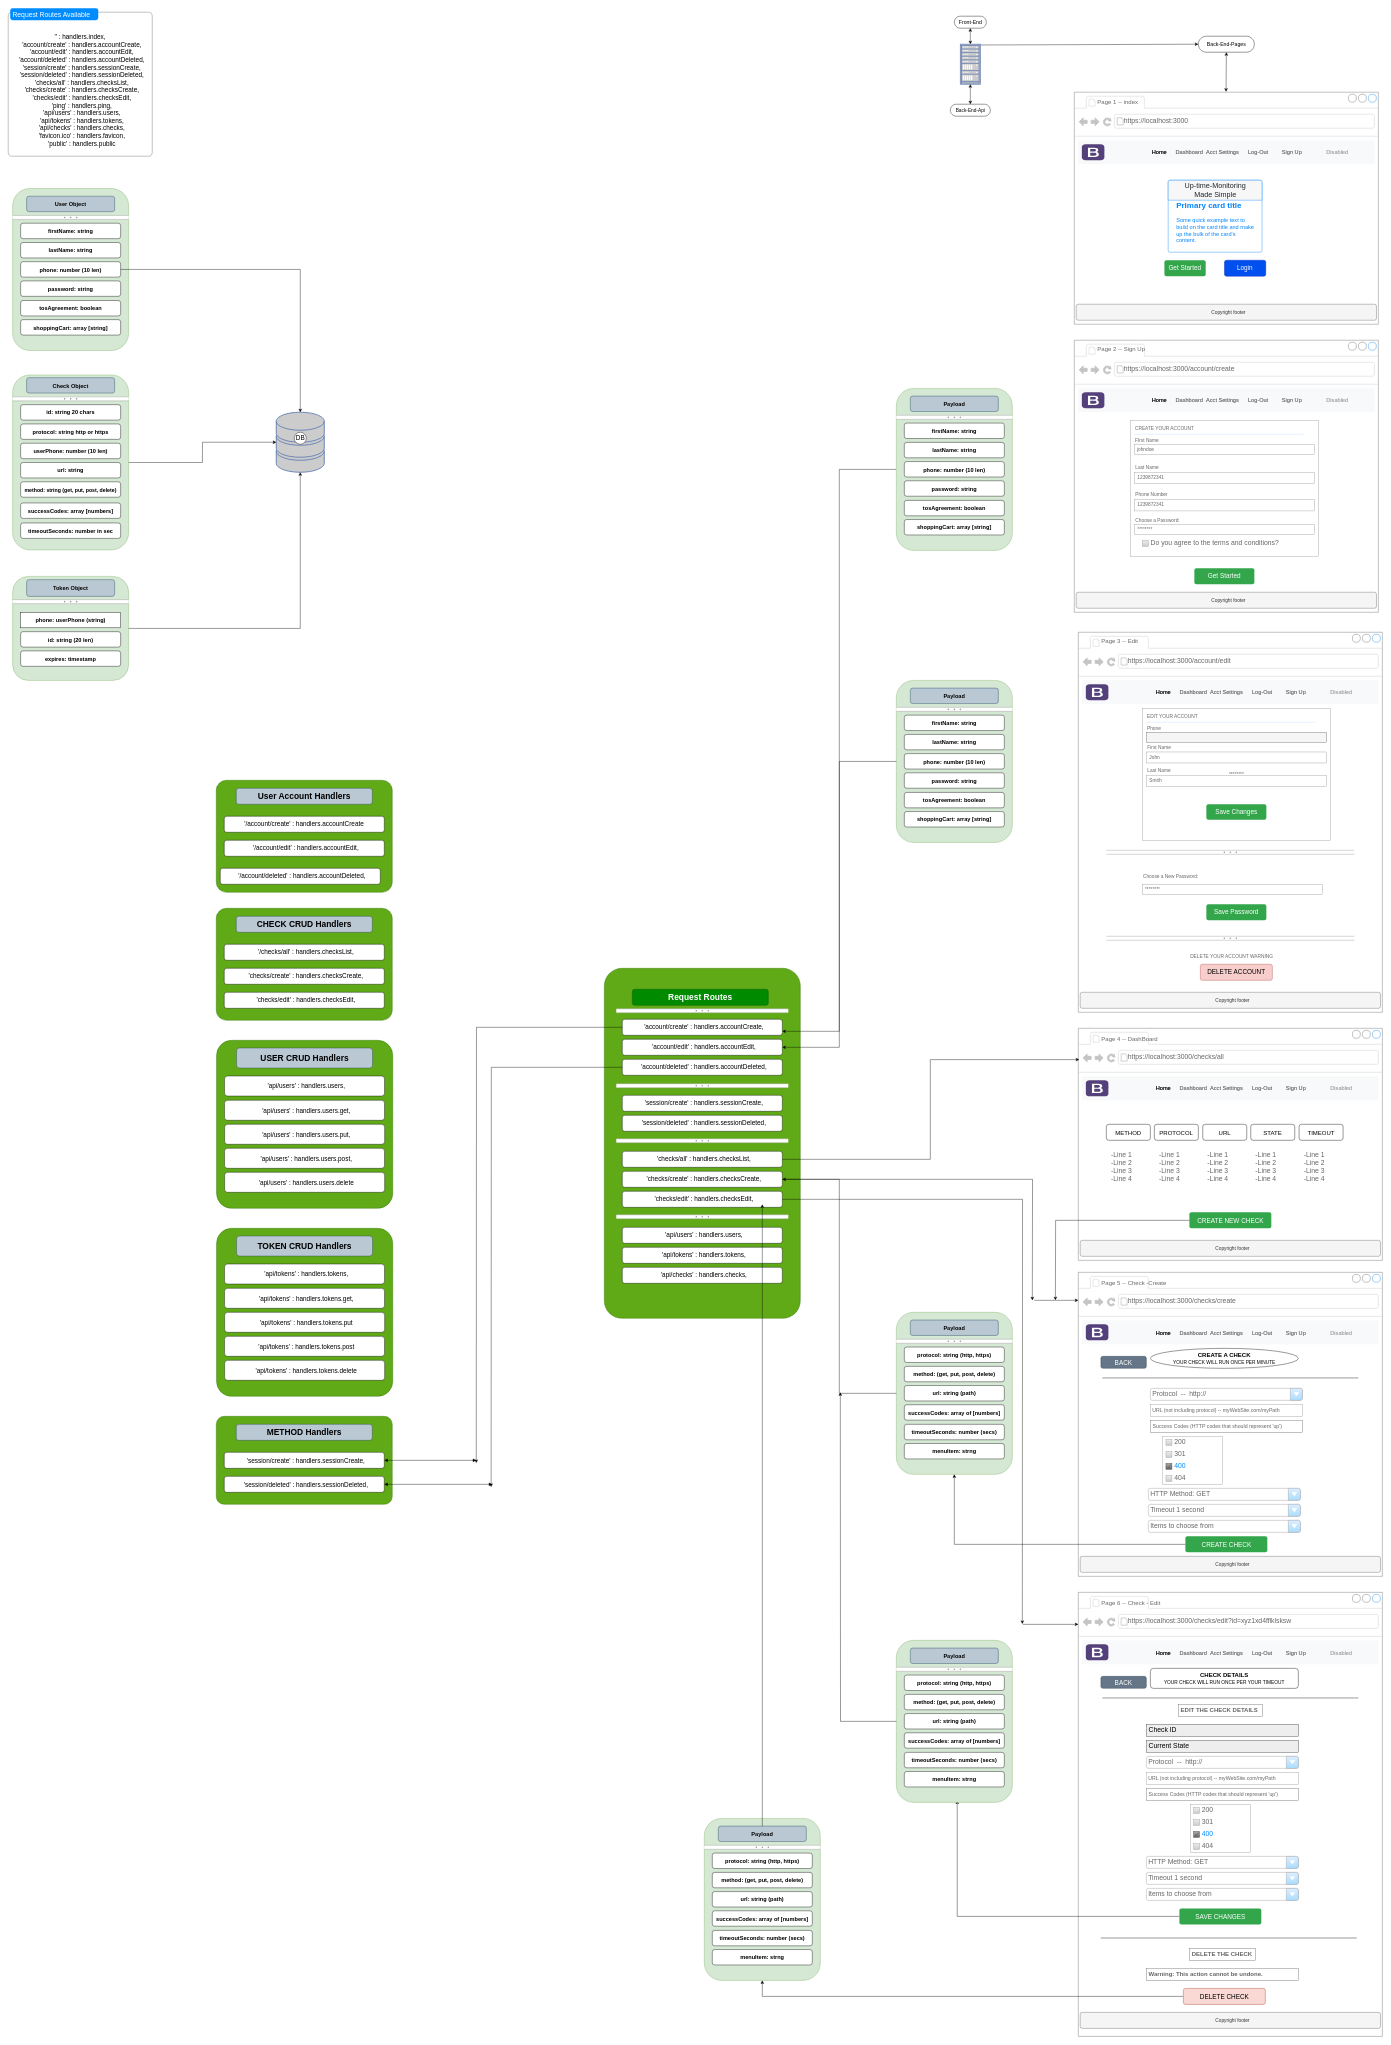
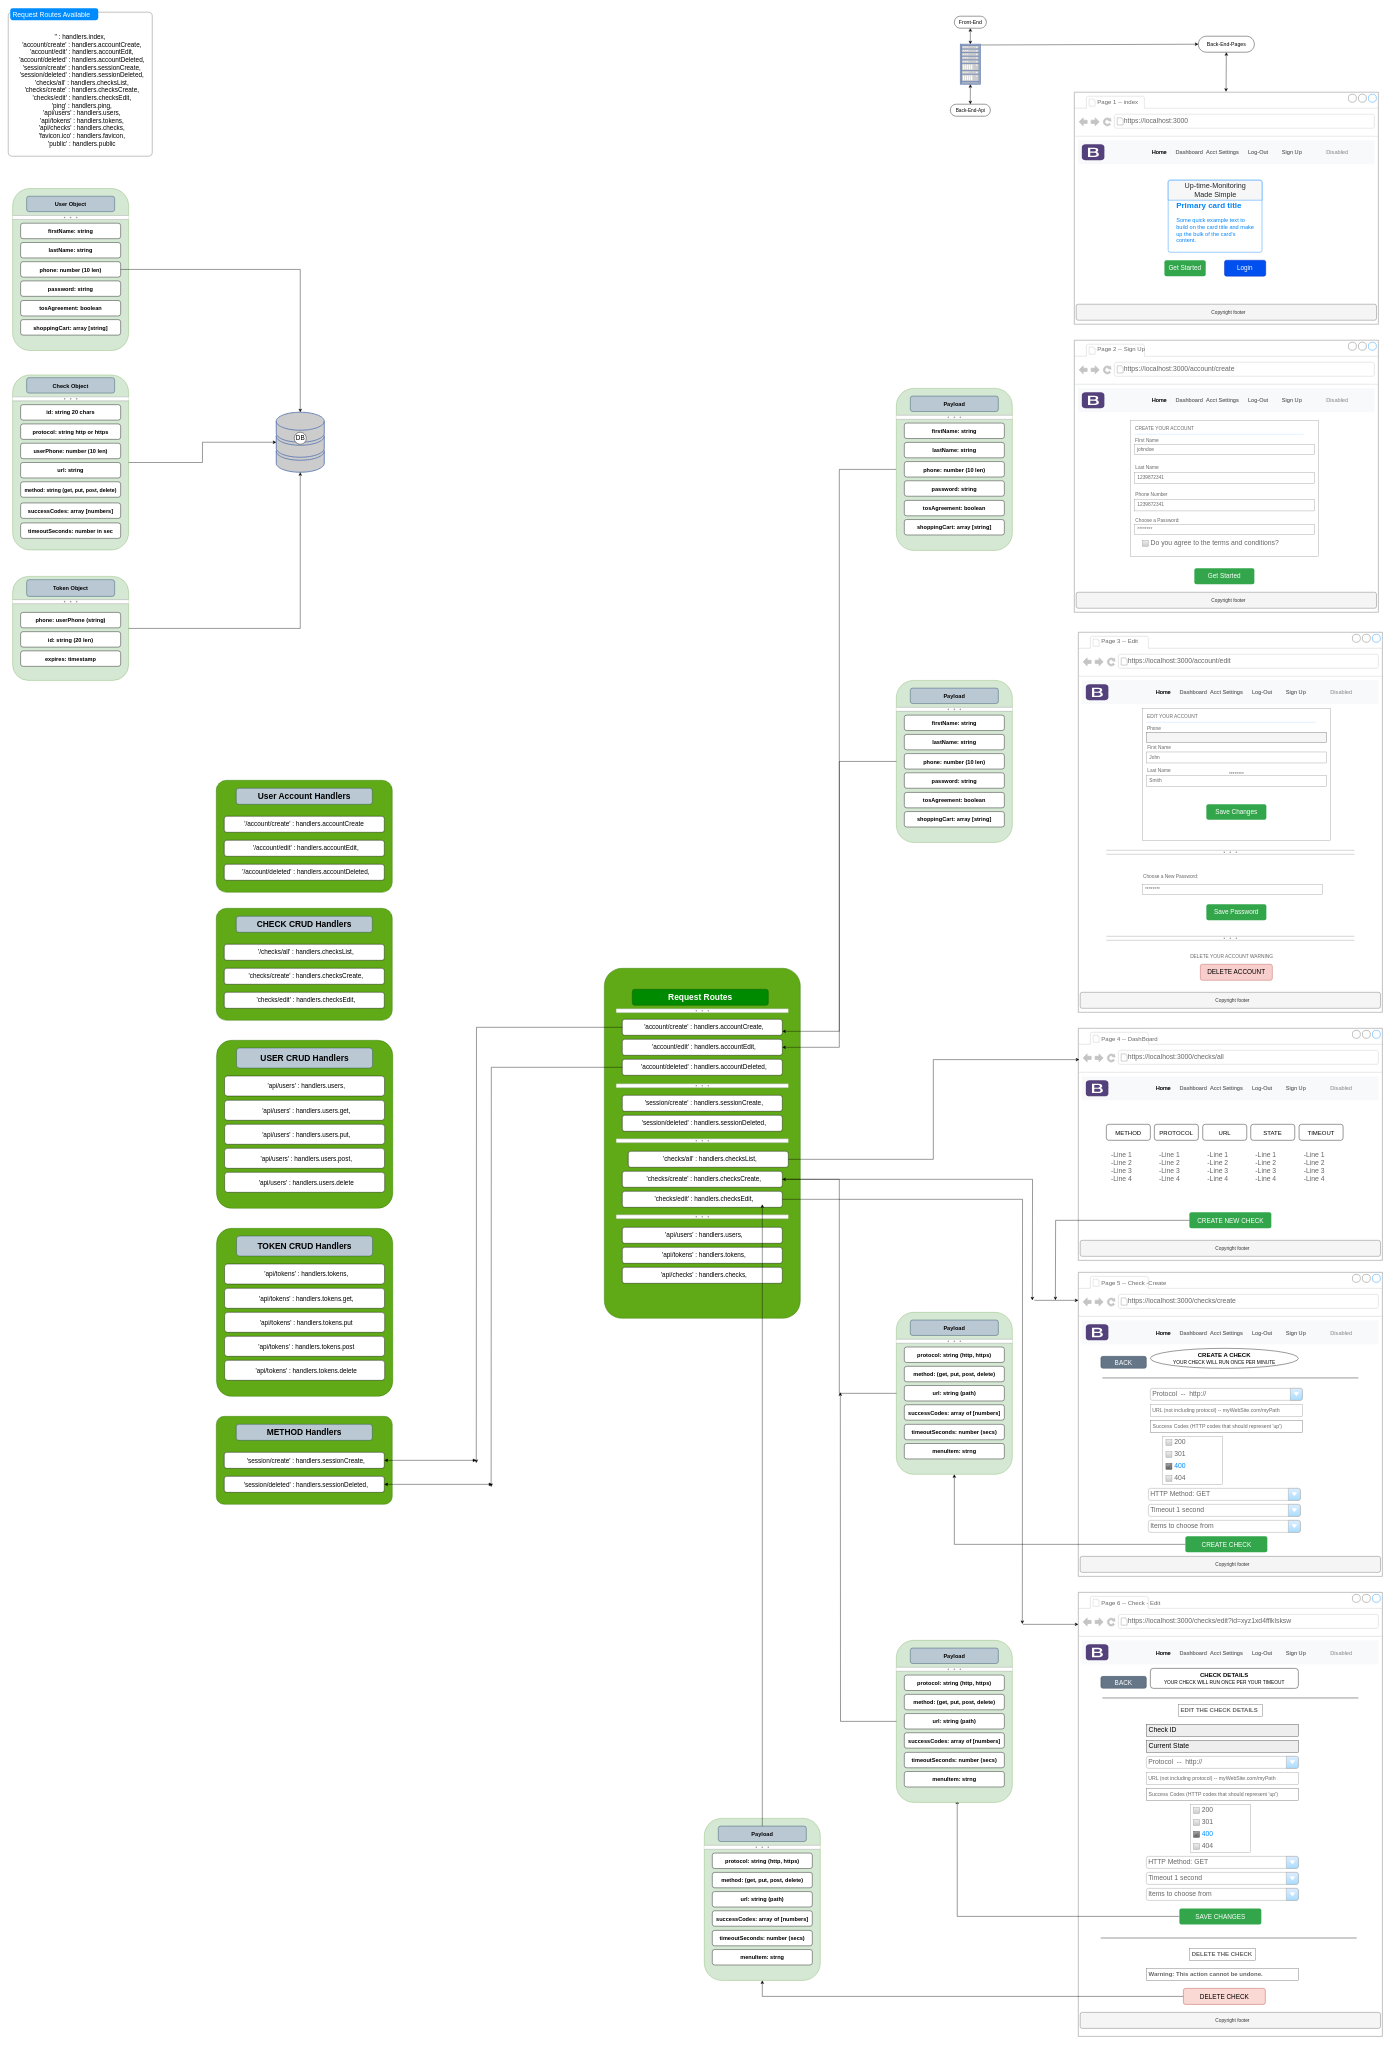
(71, 620) -> (71, 620)
(300, 876) -> (304, 872)
(702, 1159) -> (708, 1159)
